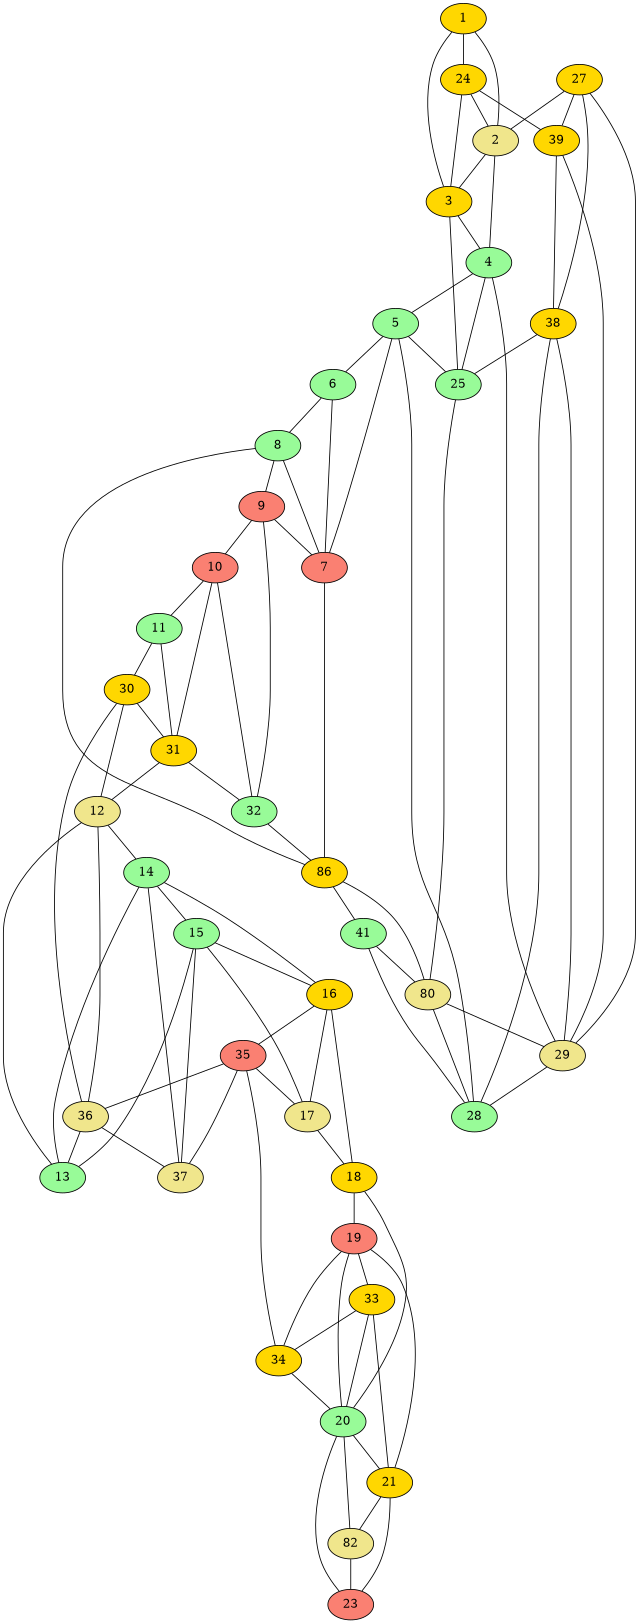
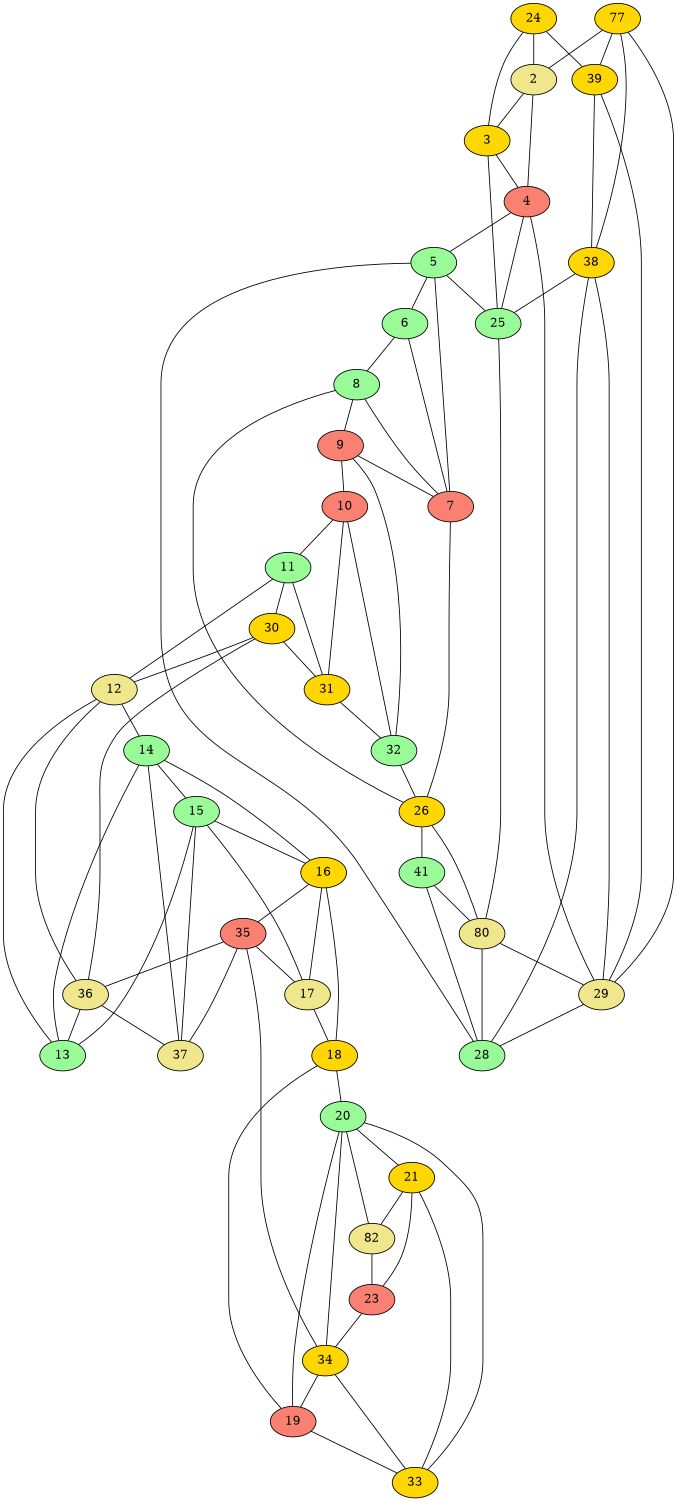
(463, 19) -> none
(580, 80) -> (618, 19)
(489, 263) -> (527, 202)
(137, 780) -> (201, 629)
(324, 873) -> (422, 812)
(415, 1352) -> none
(316, 1515) -> (349, 1330)
